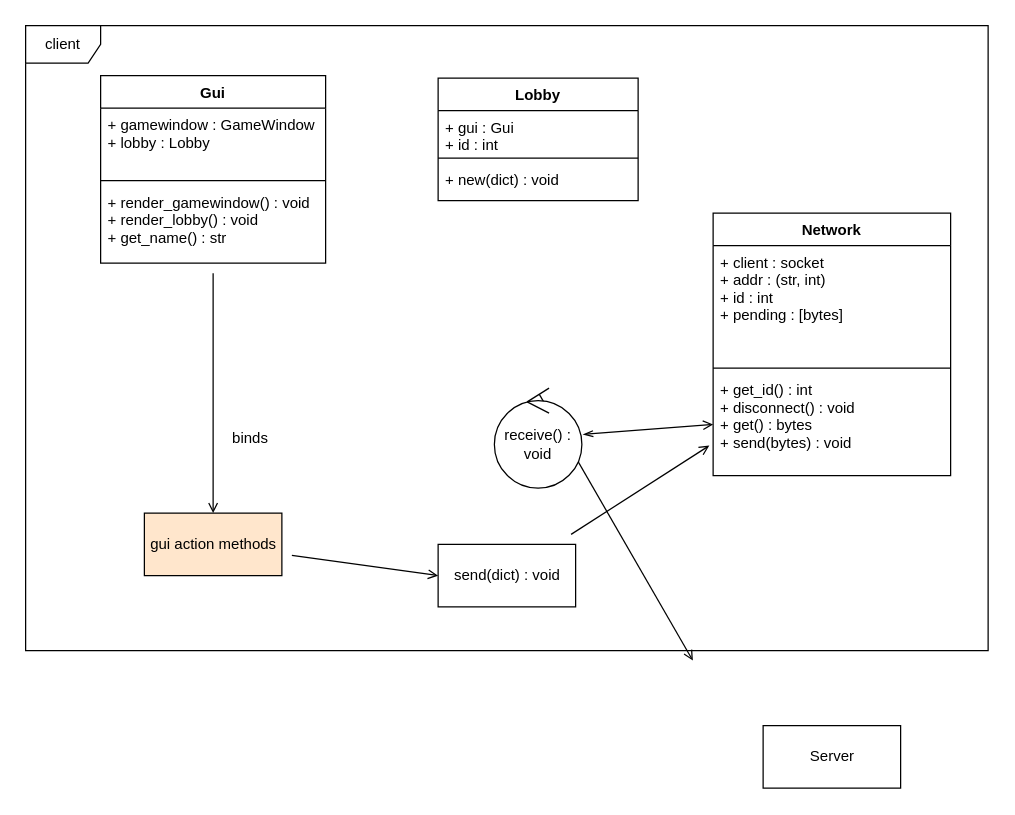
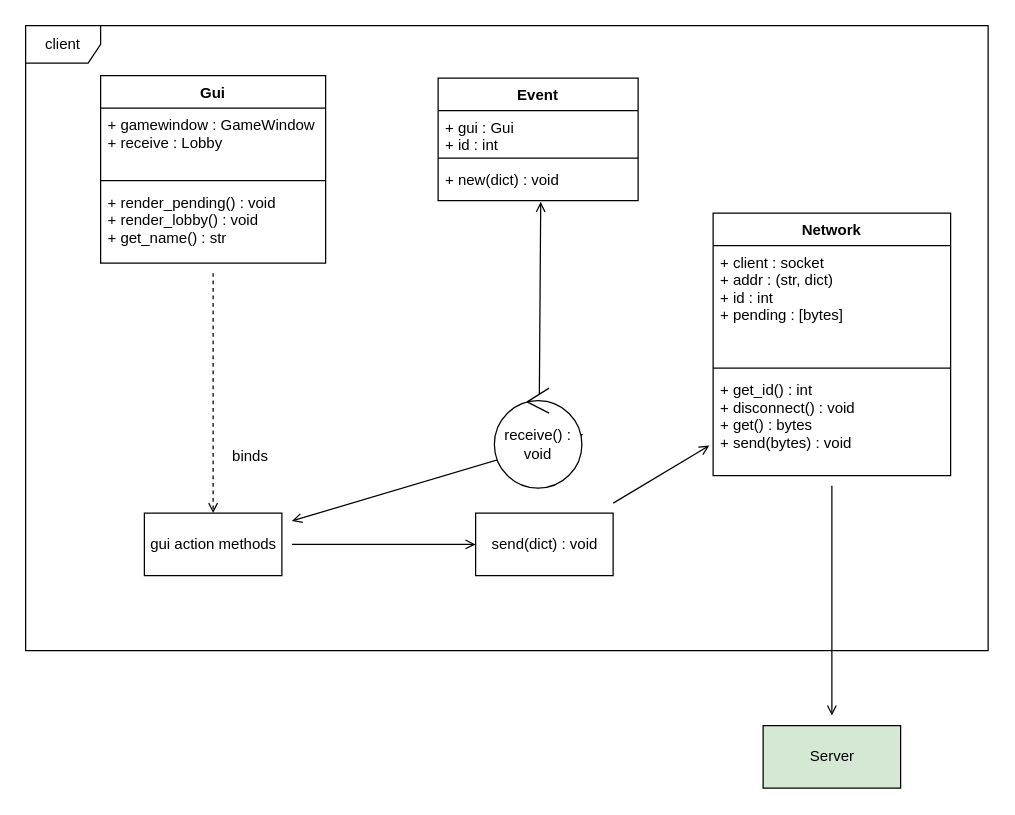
(538, 95) -> (538, 95)
(201, 125) -> (201, 125)
(213, 203) -> (201, 203)
(780, 263) -> (780, 263)
(213, 391) -> (213, 391)
(649, 429) -> (396, 490)
(251, 438) -> (251, 457)
(213, 544) -> (213, 544)
(635, 560) -> (540, 297)
(507, 576) -> (544, 544)
none -> (832, 601)
(832, 757) -> (832, 757)
